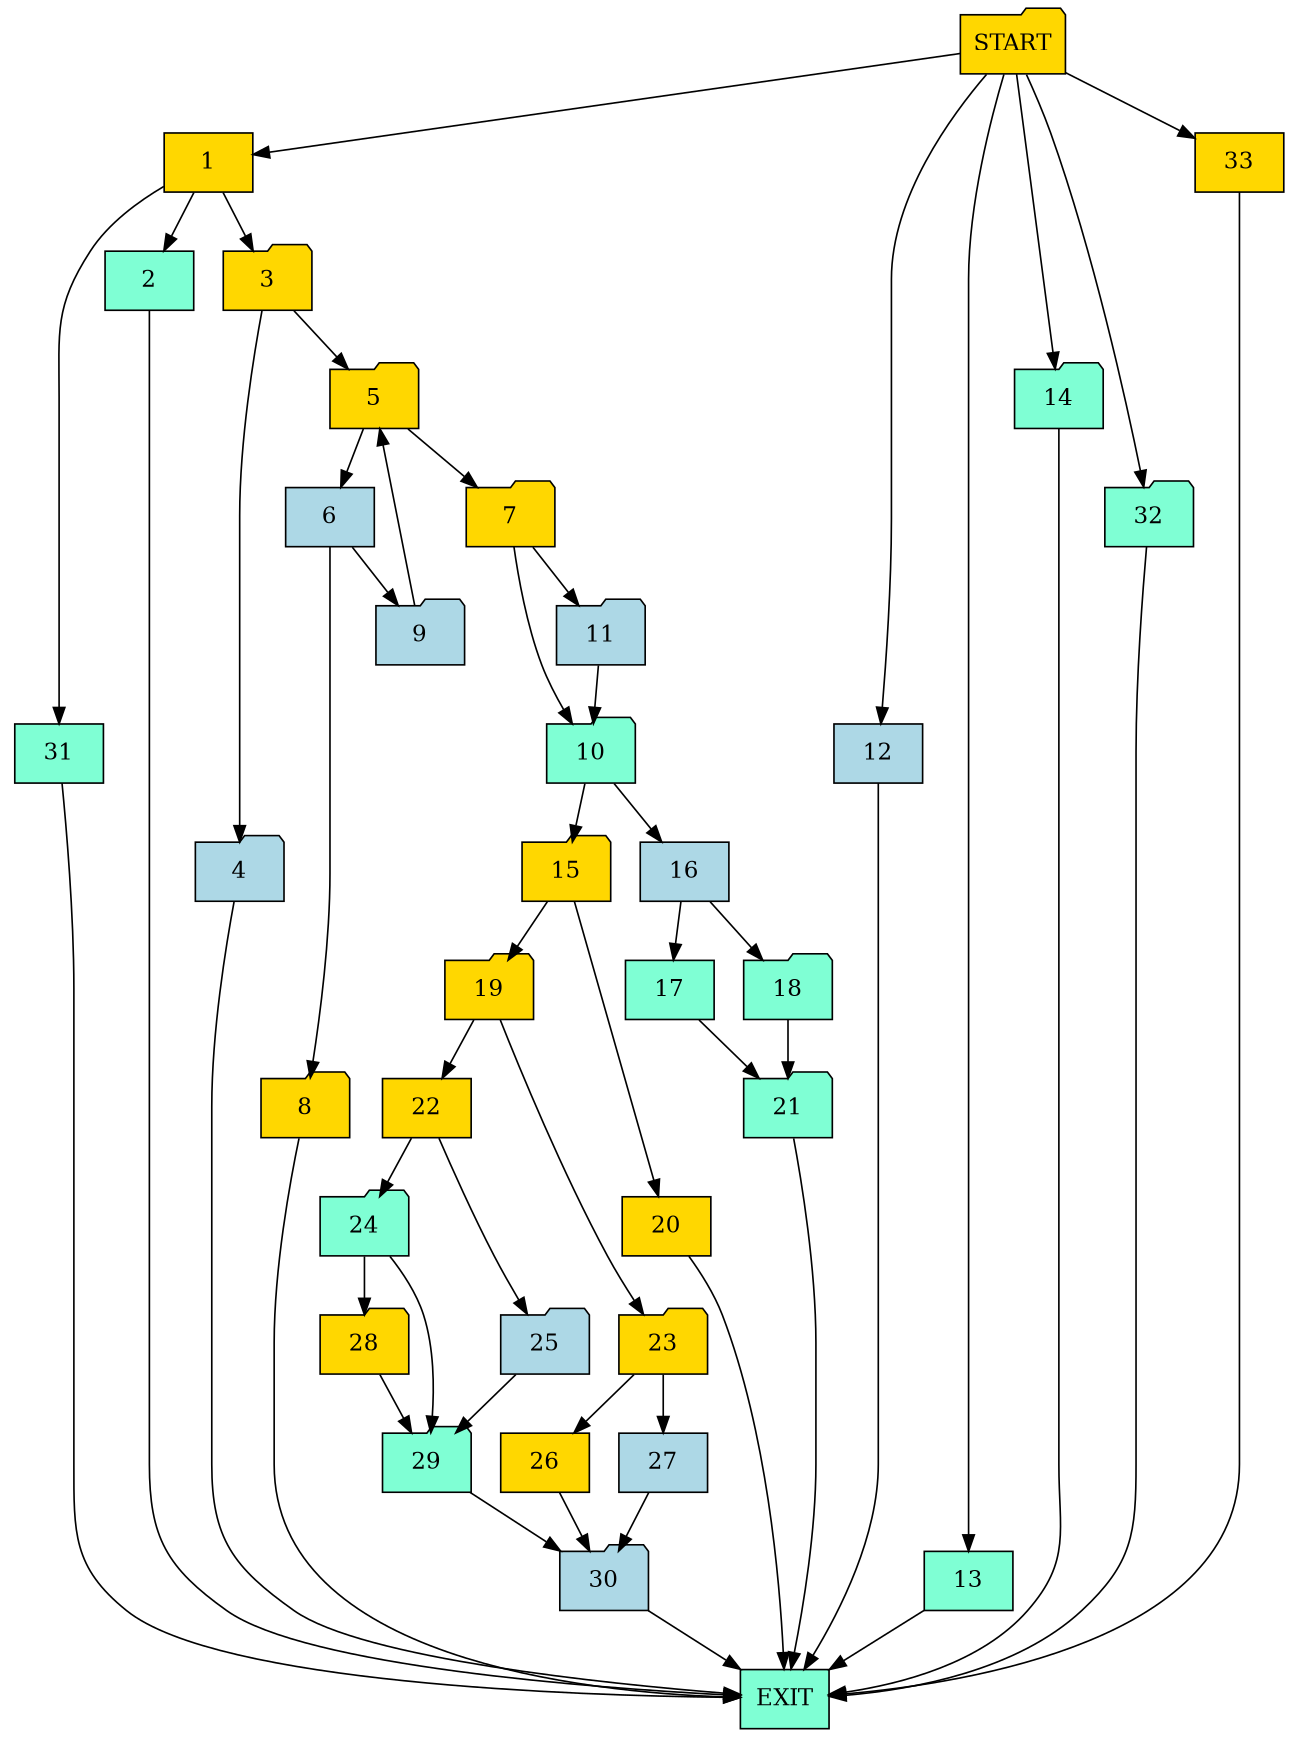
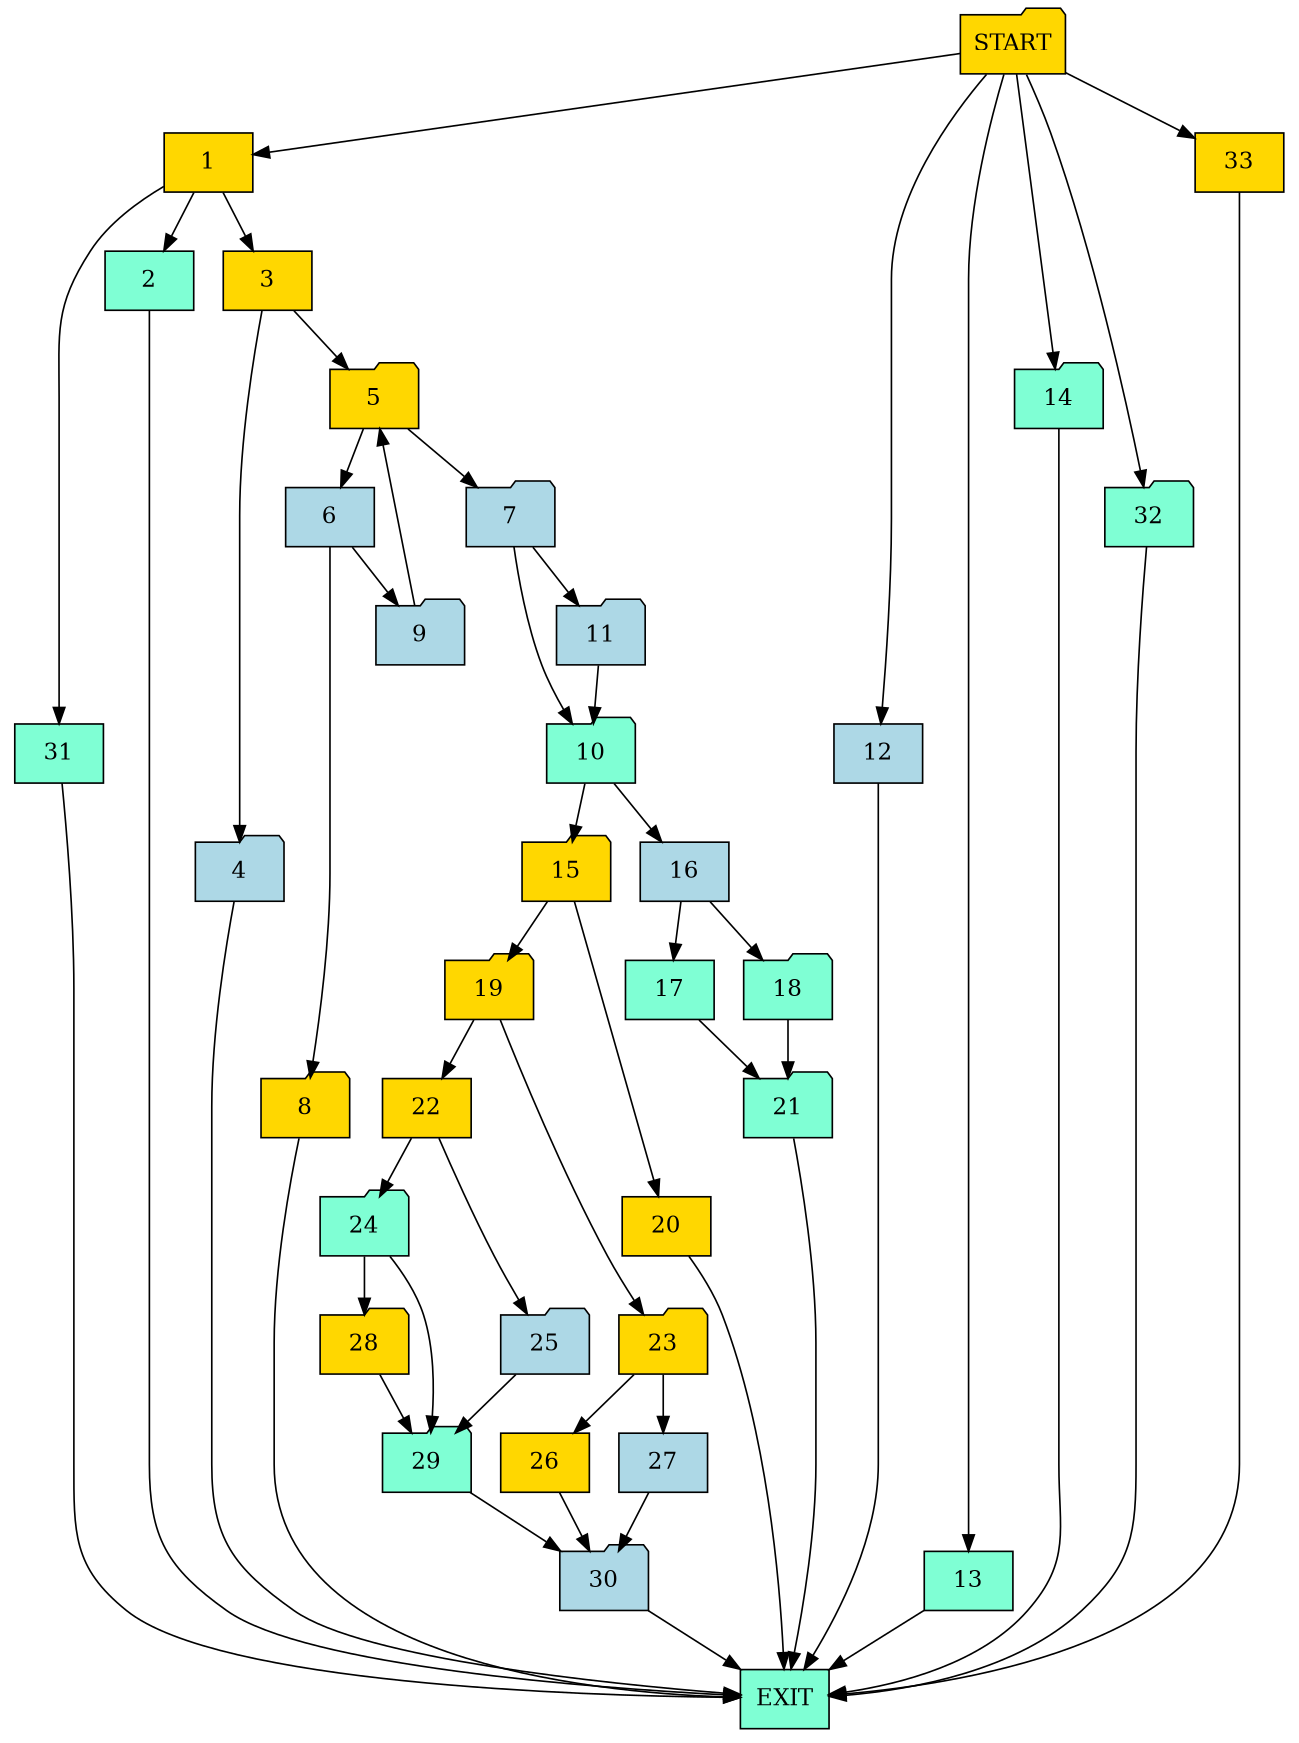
(268, 281) -> (268, 281)
(511, 517) -> (511, 517)
